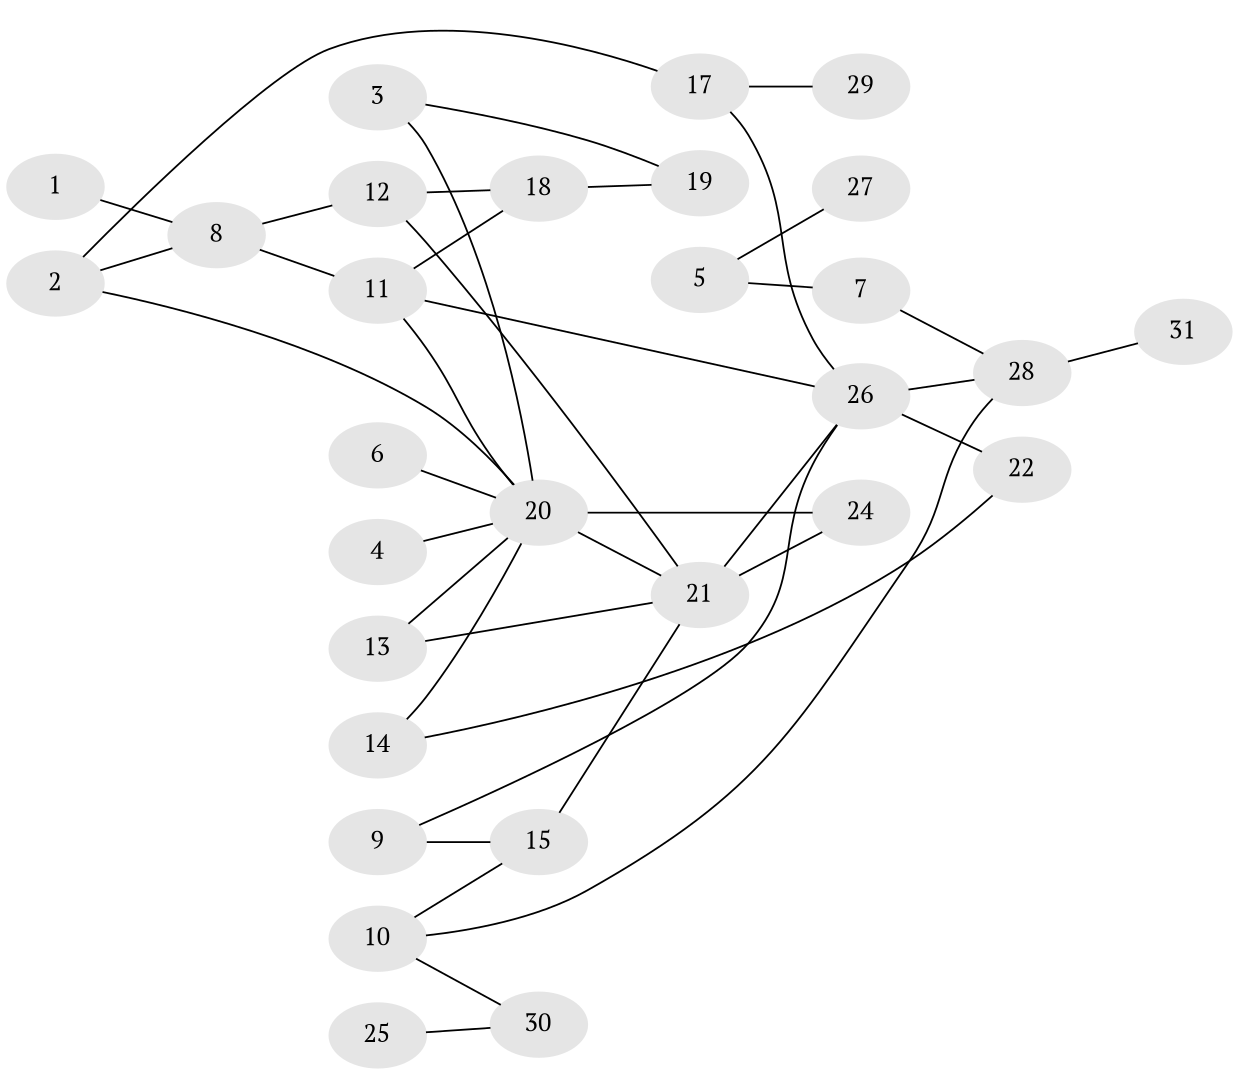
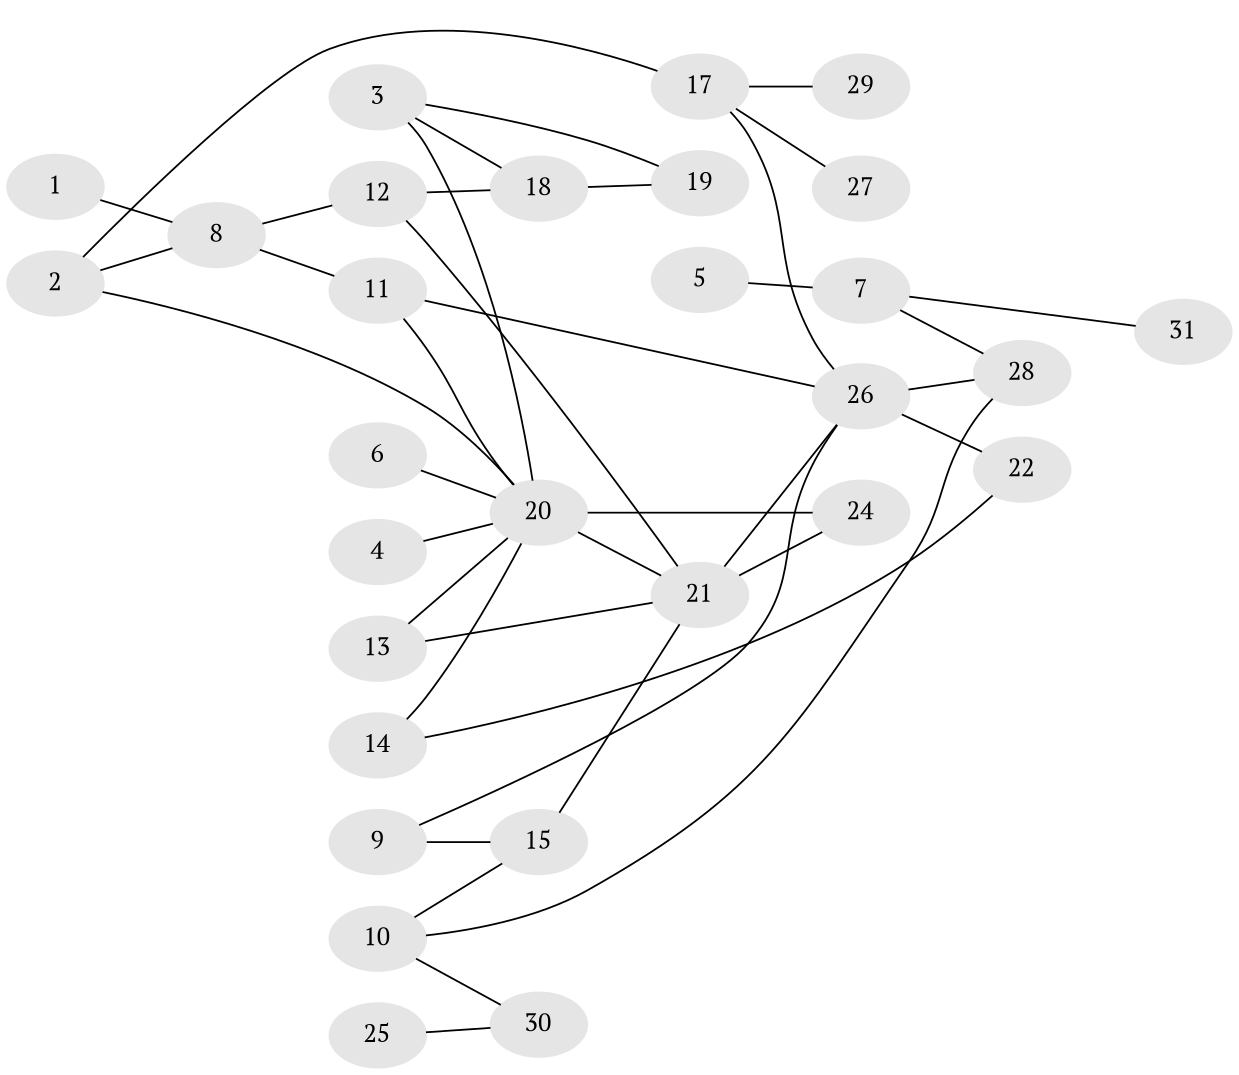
(458, 240) -> (458, 143)
(770, 240) -> (781, 138)
(1103, 352) -> (1022, 311)
